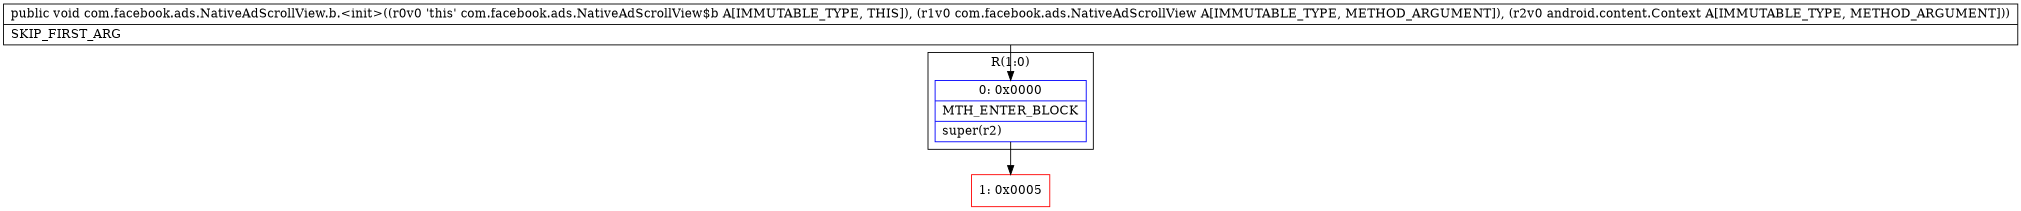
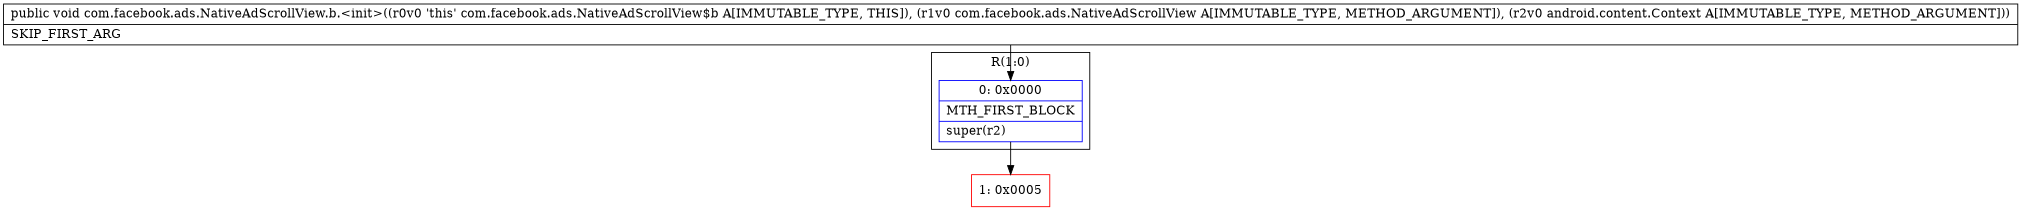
(1011, 111) -> (1011, 111)
